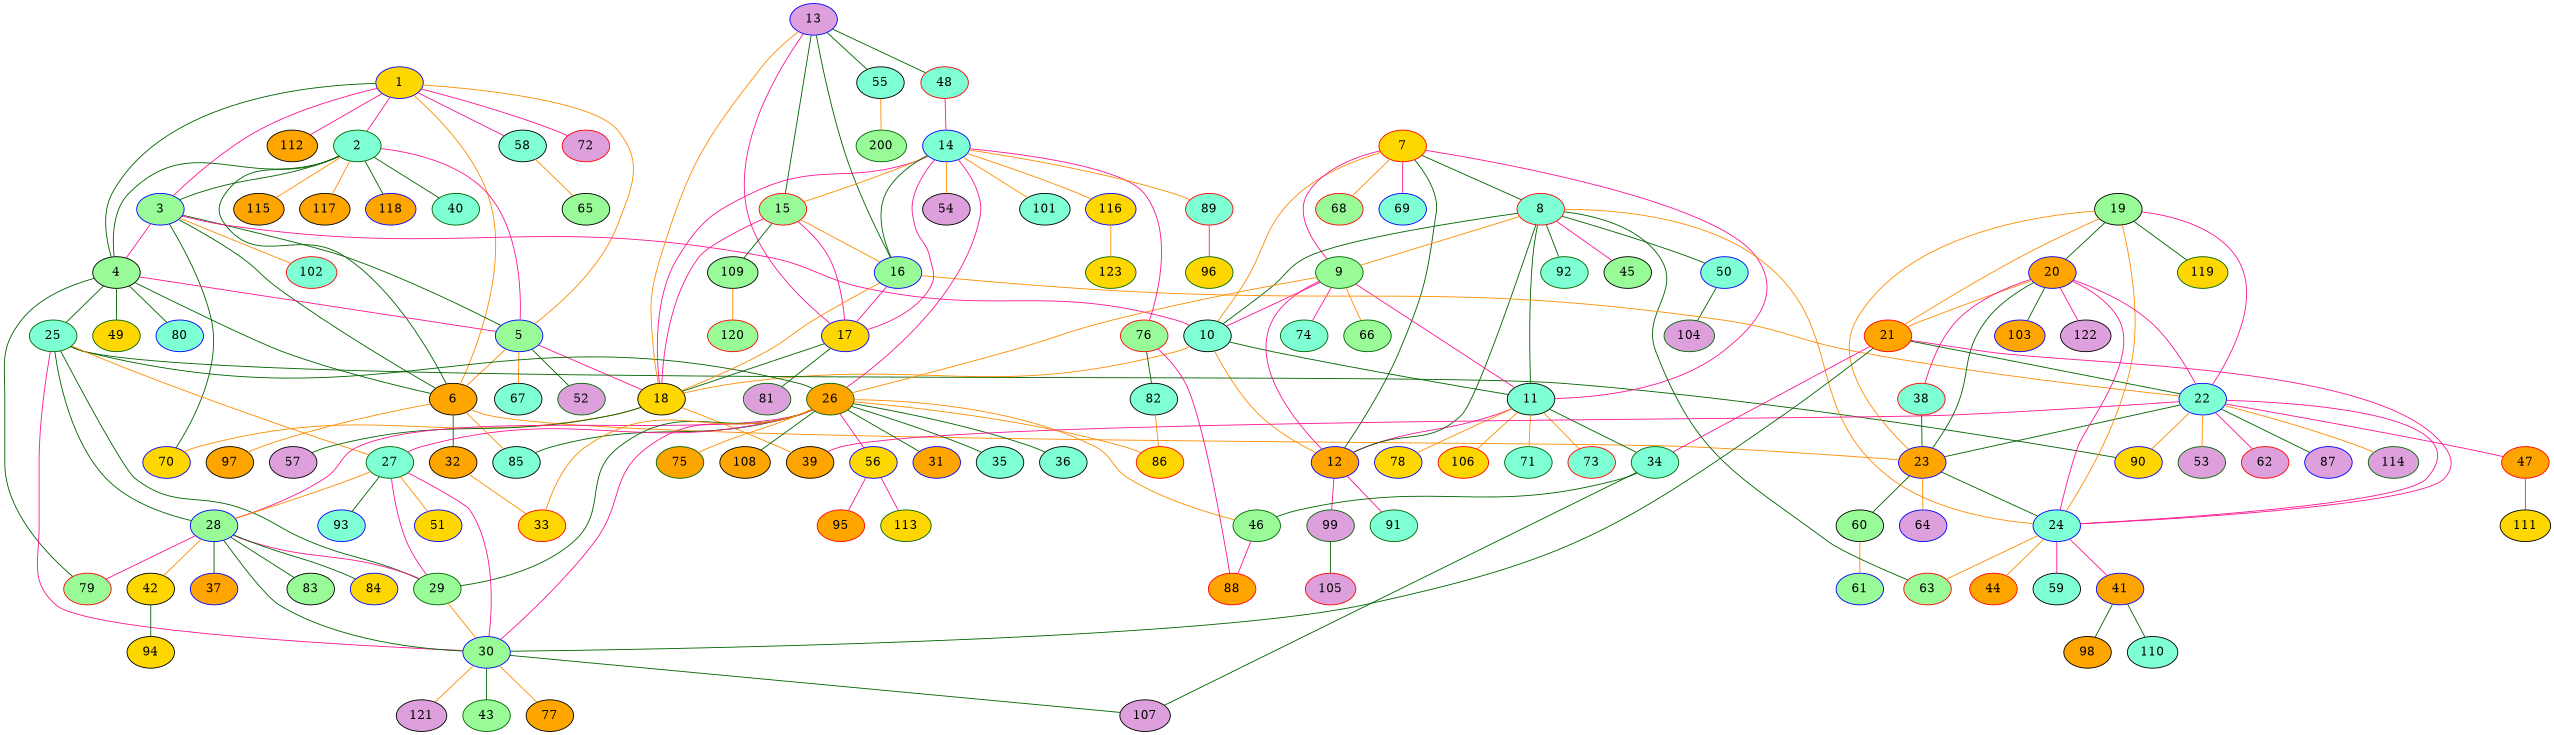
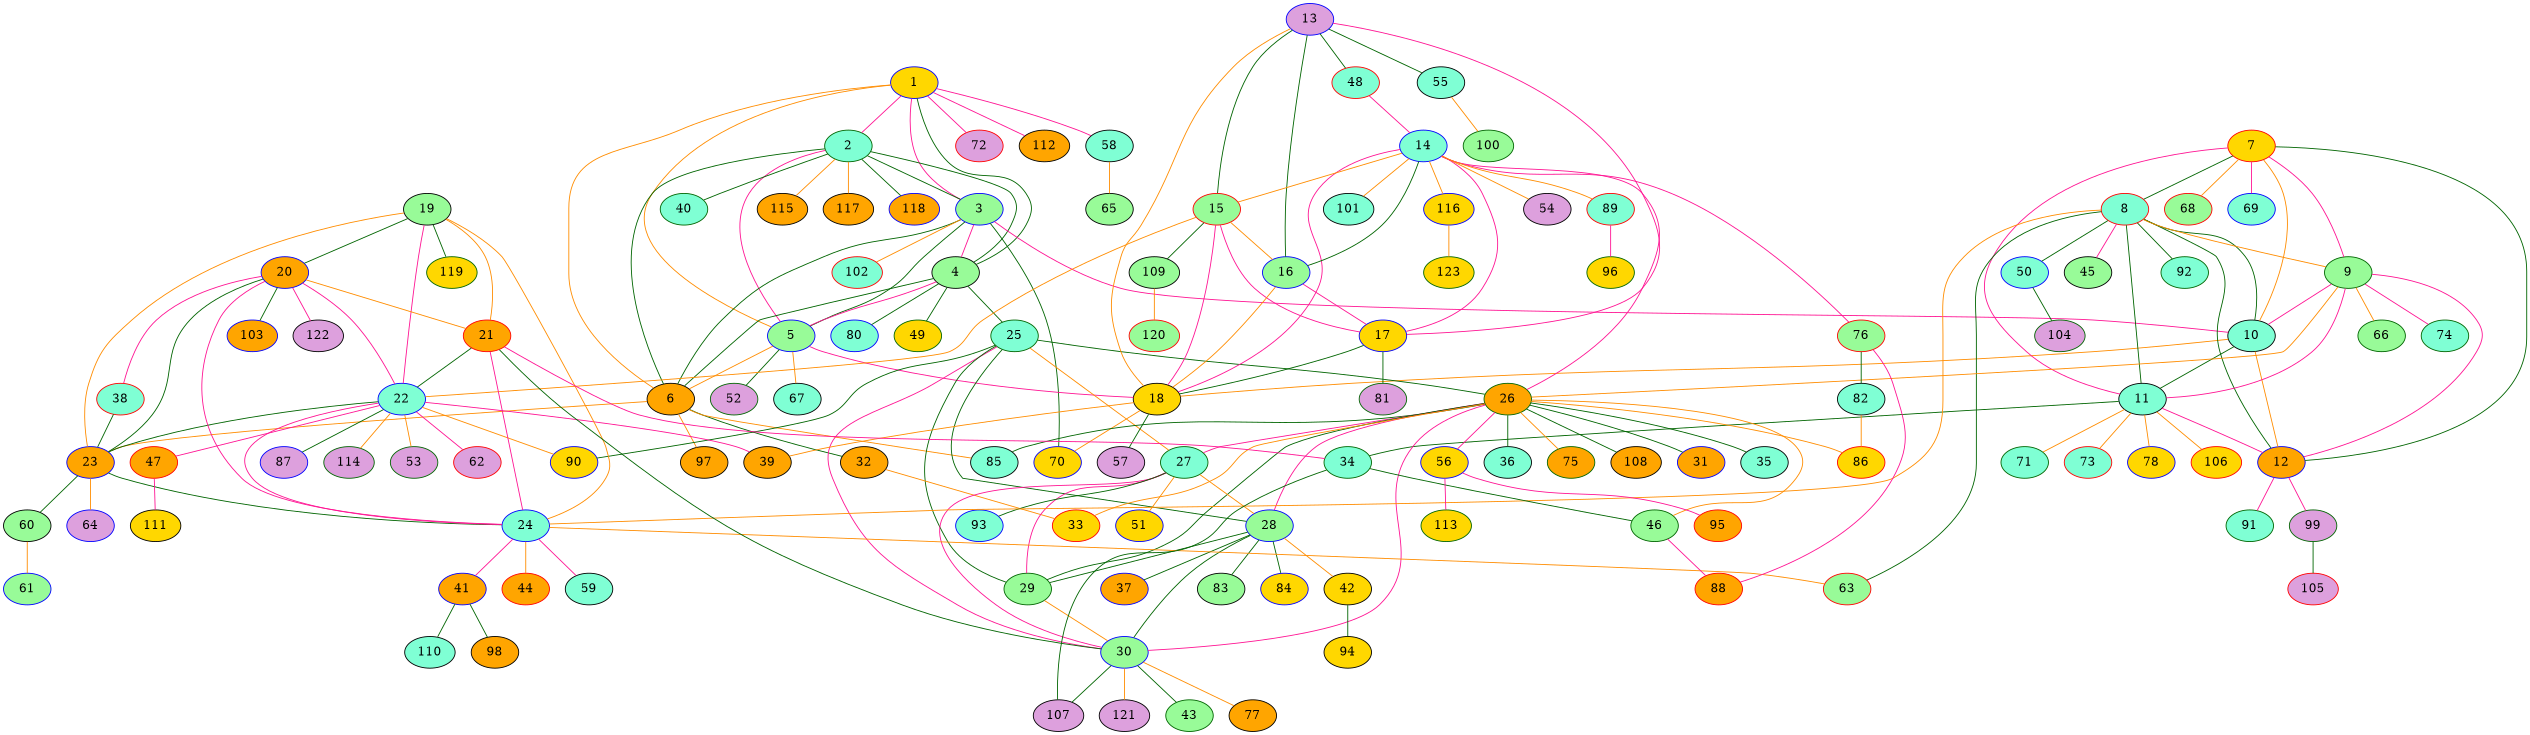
(881, 146) -> (1488, 146)
(1554, 302) -> (829, 366)
(326, 557) -> (1114, 566)
(87, 589) -> none
